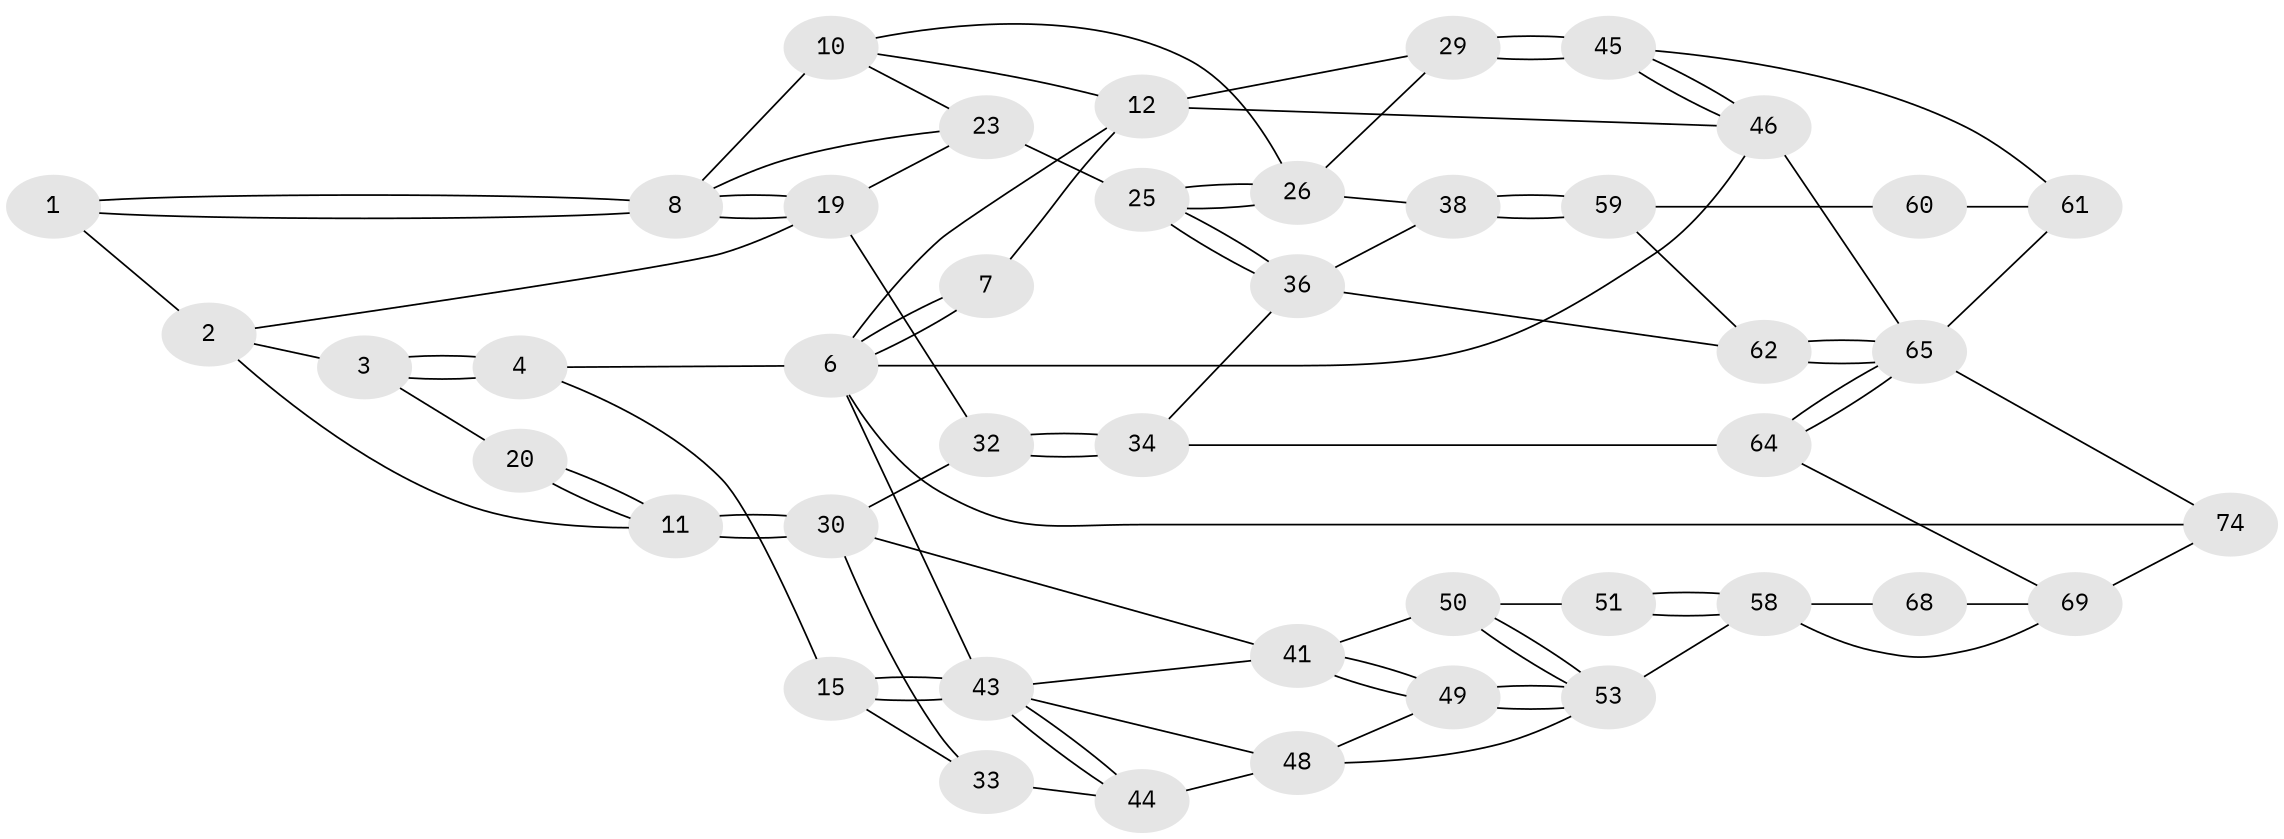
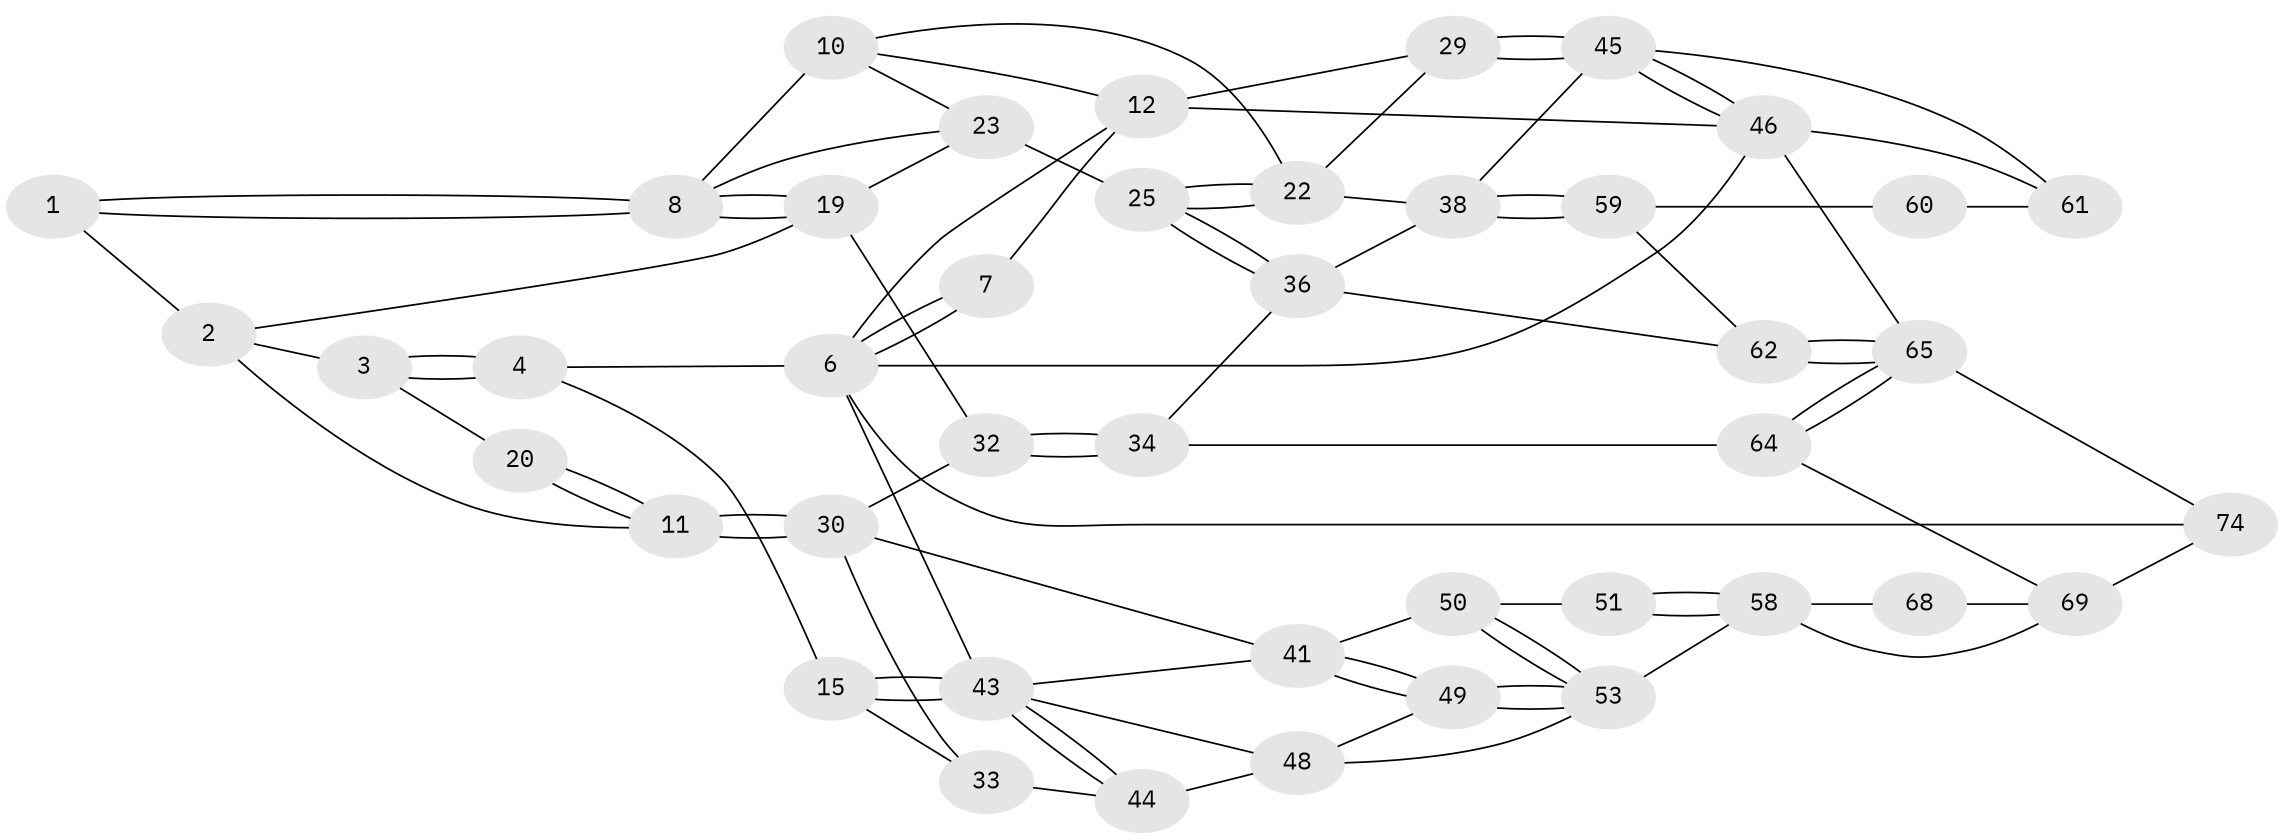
none -> (1526, 132)
(1298, 193) -> (1298, 193)
(1997, 279) -> (1927, 150)
